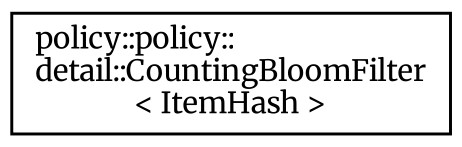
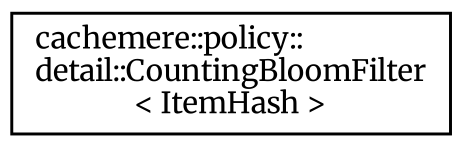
(231, 74) -> (231, 74)
